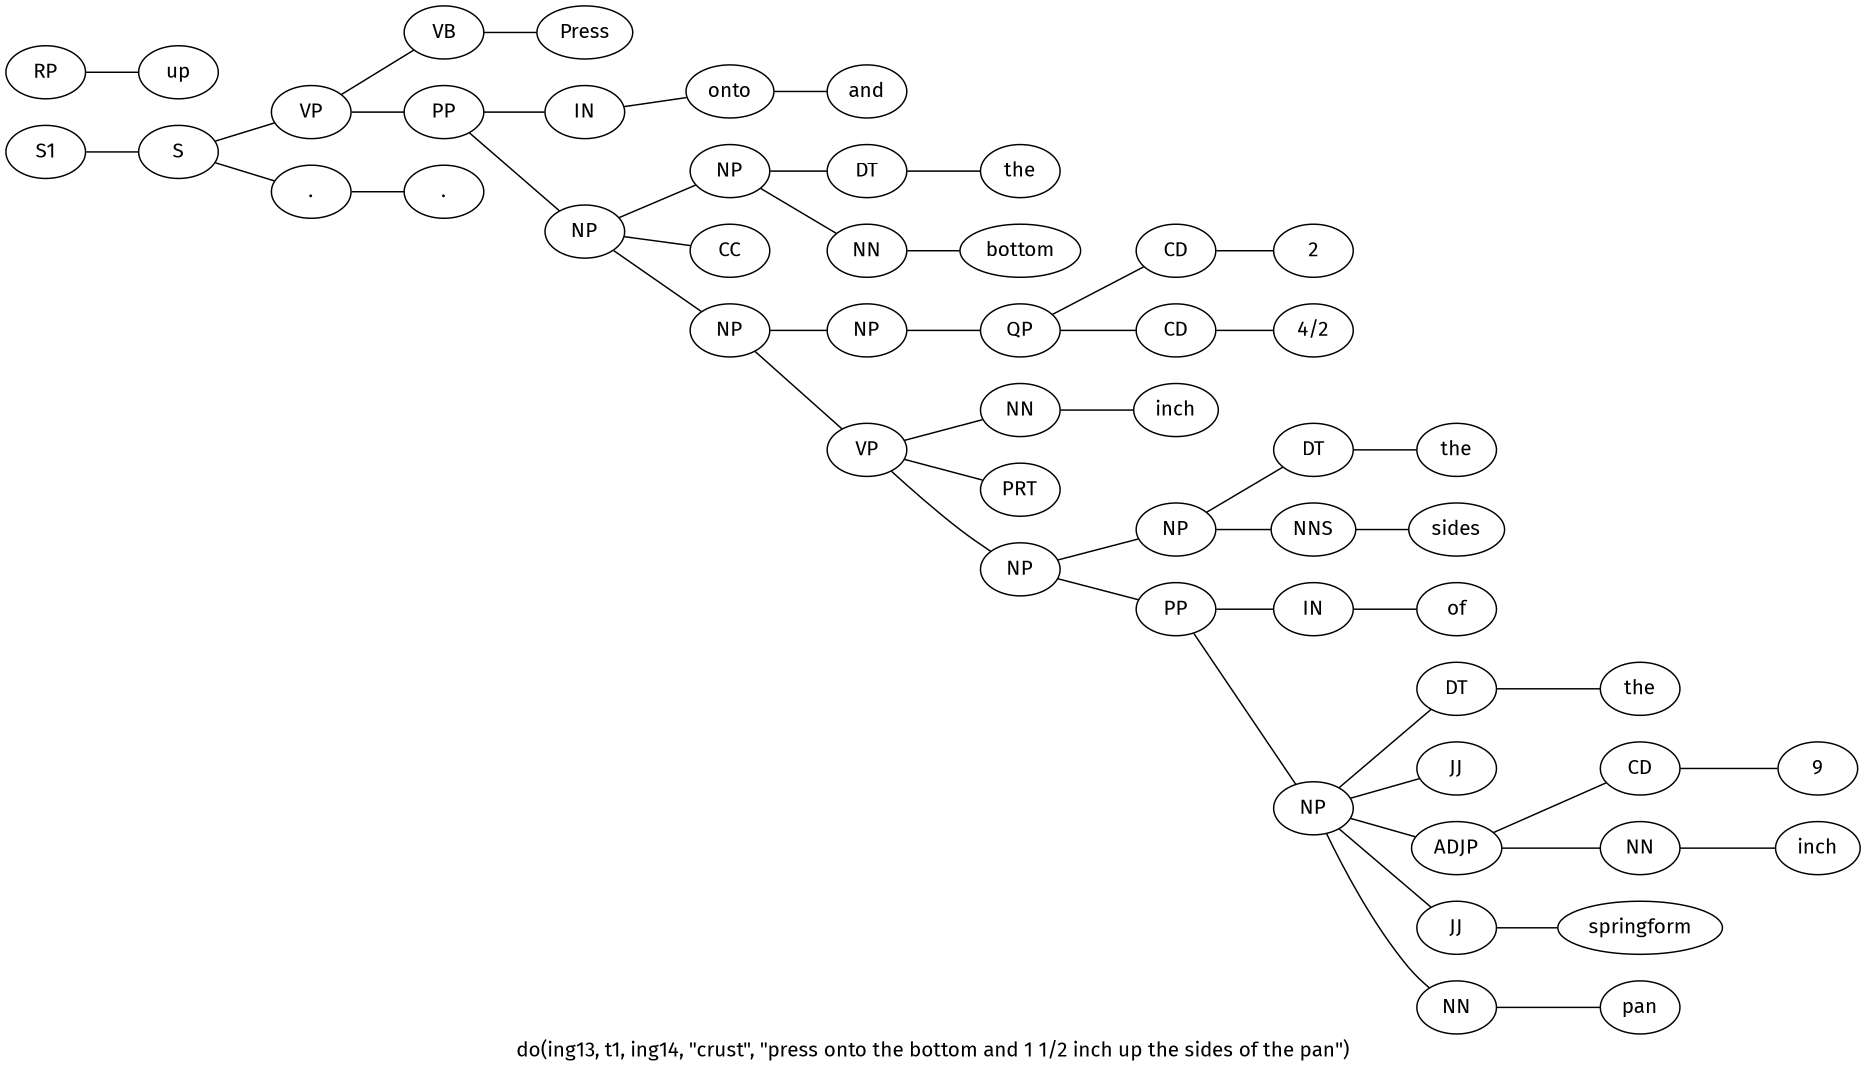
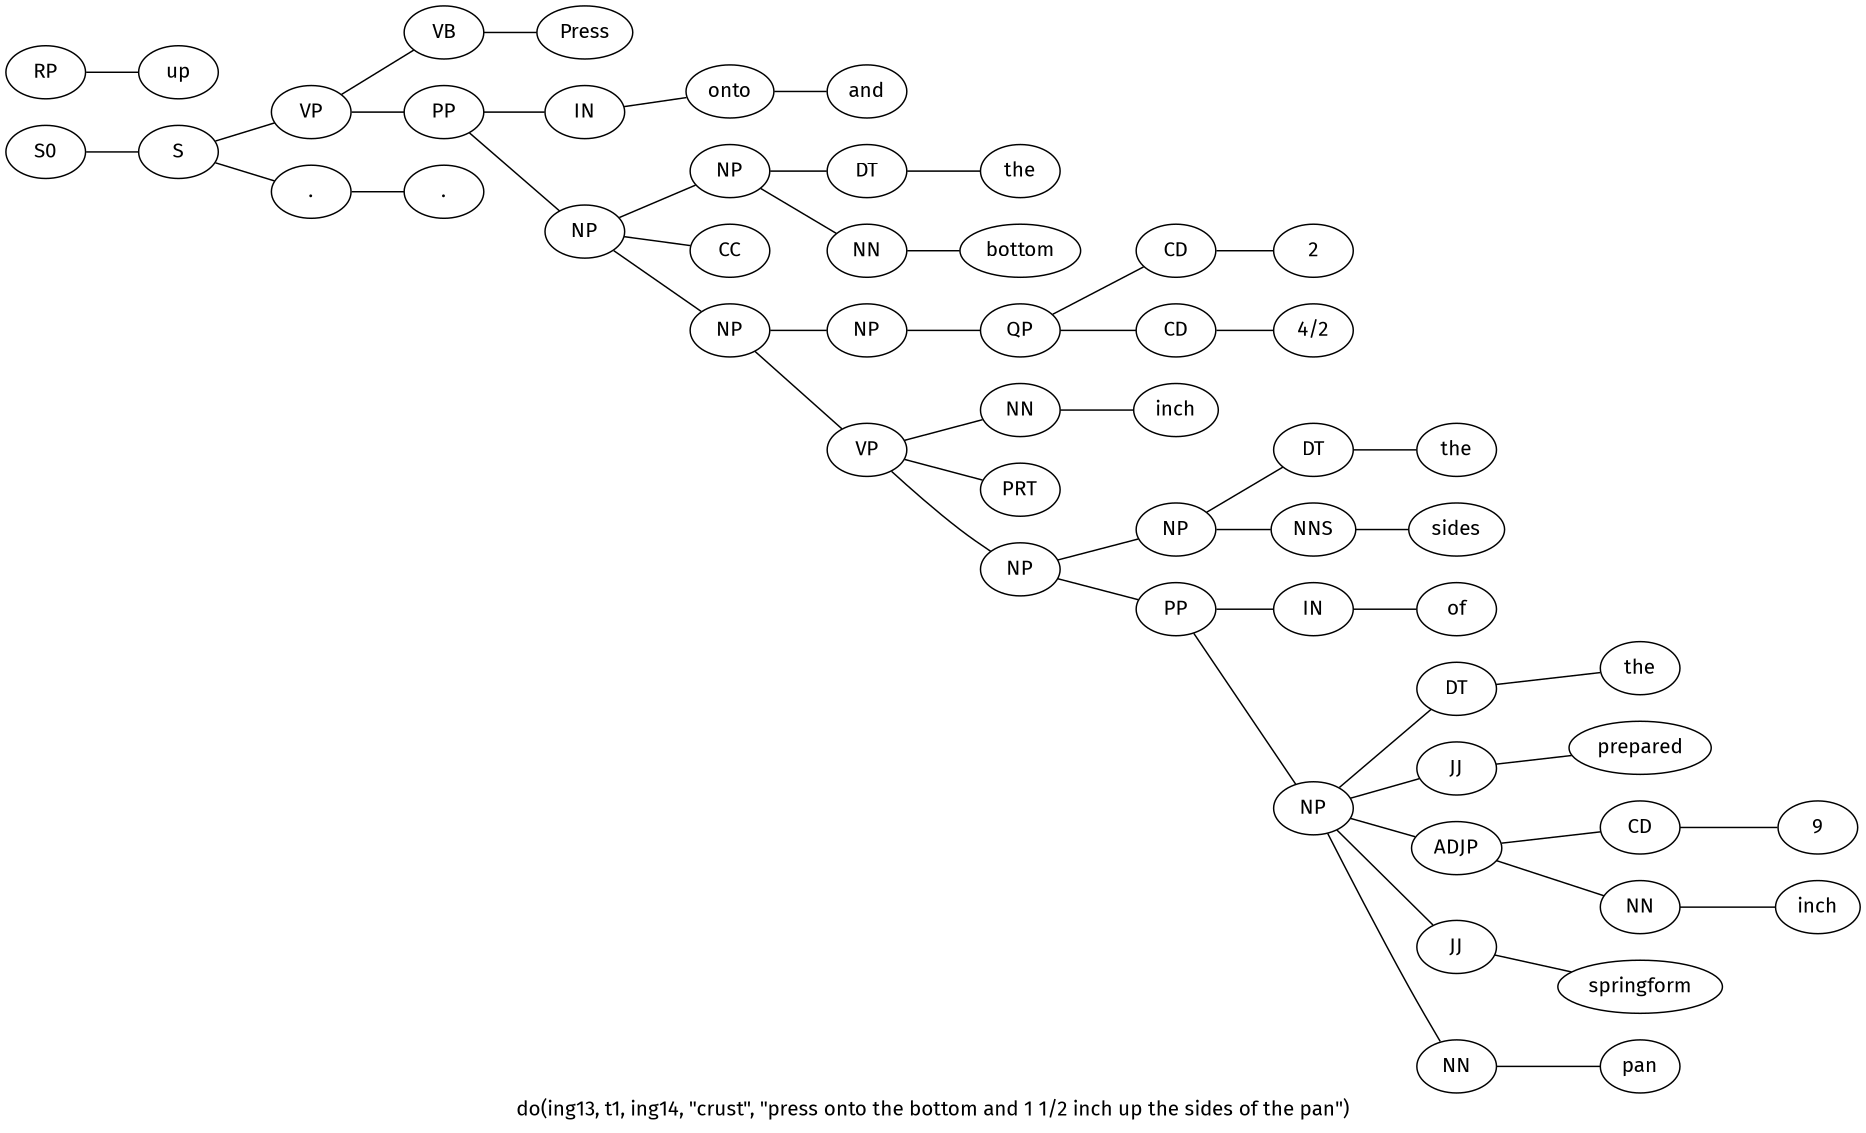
(46, 152) -> (46, 152)
none -> (1640, 748)
